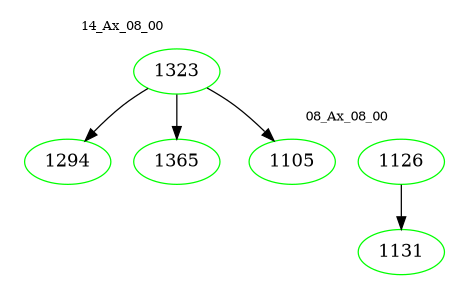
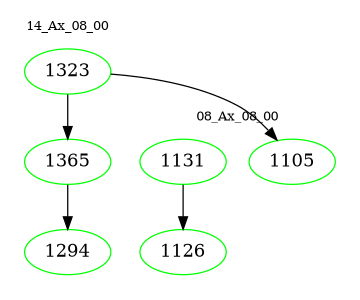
(119, 108) -> (68, 201)
(401, 201) -> (183, 201)
